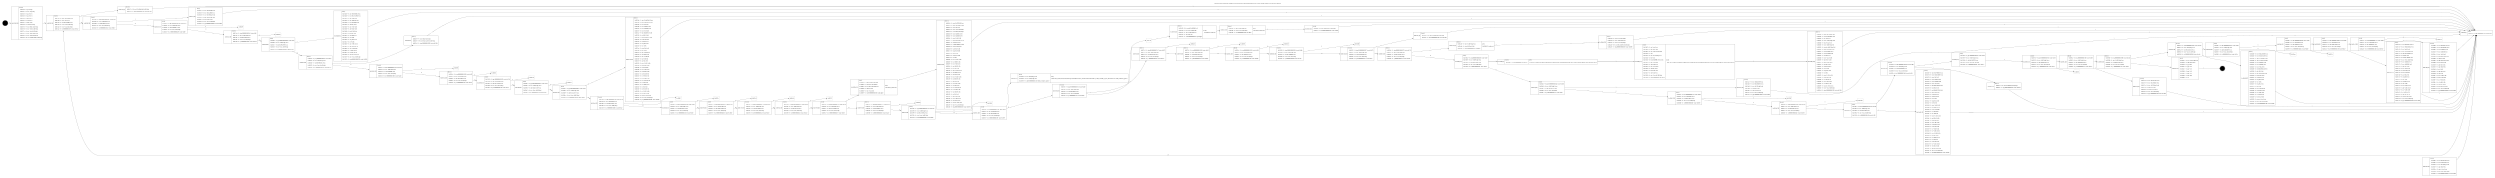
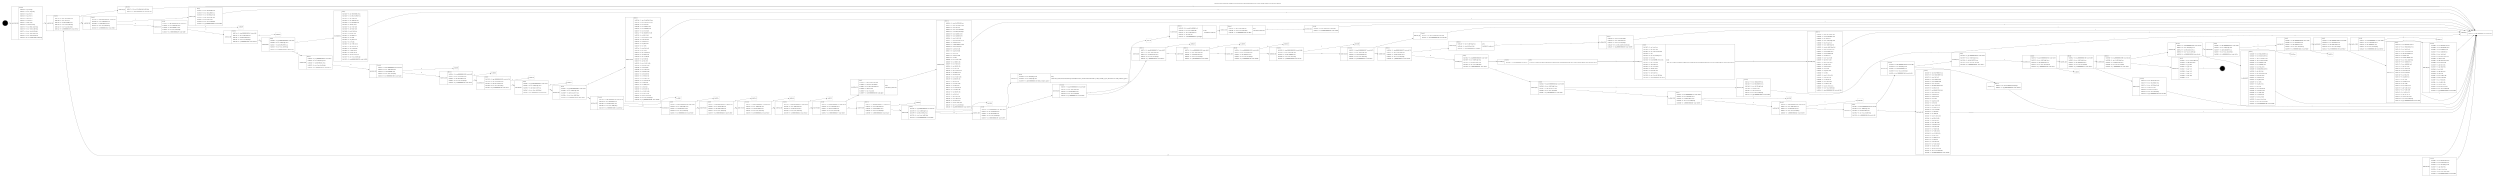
(421, 41) -> none
